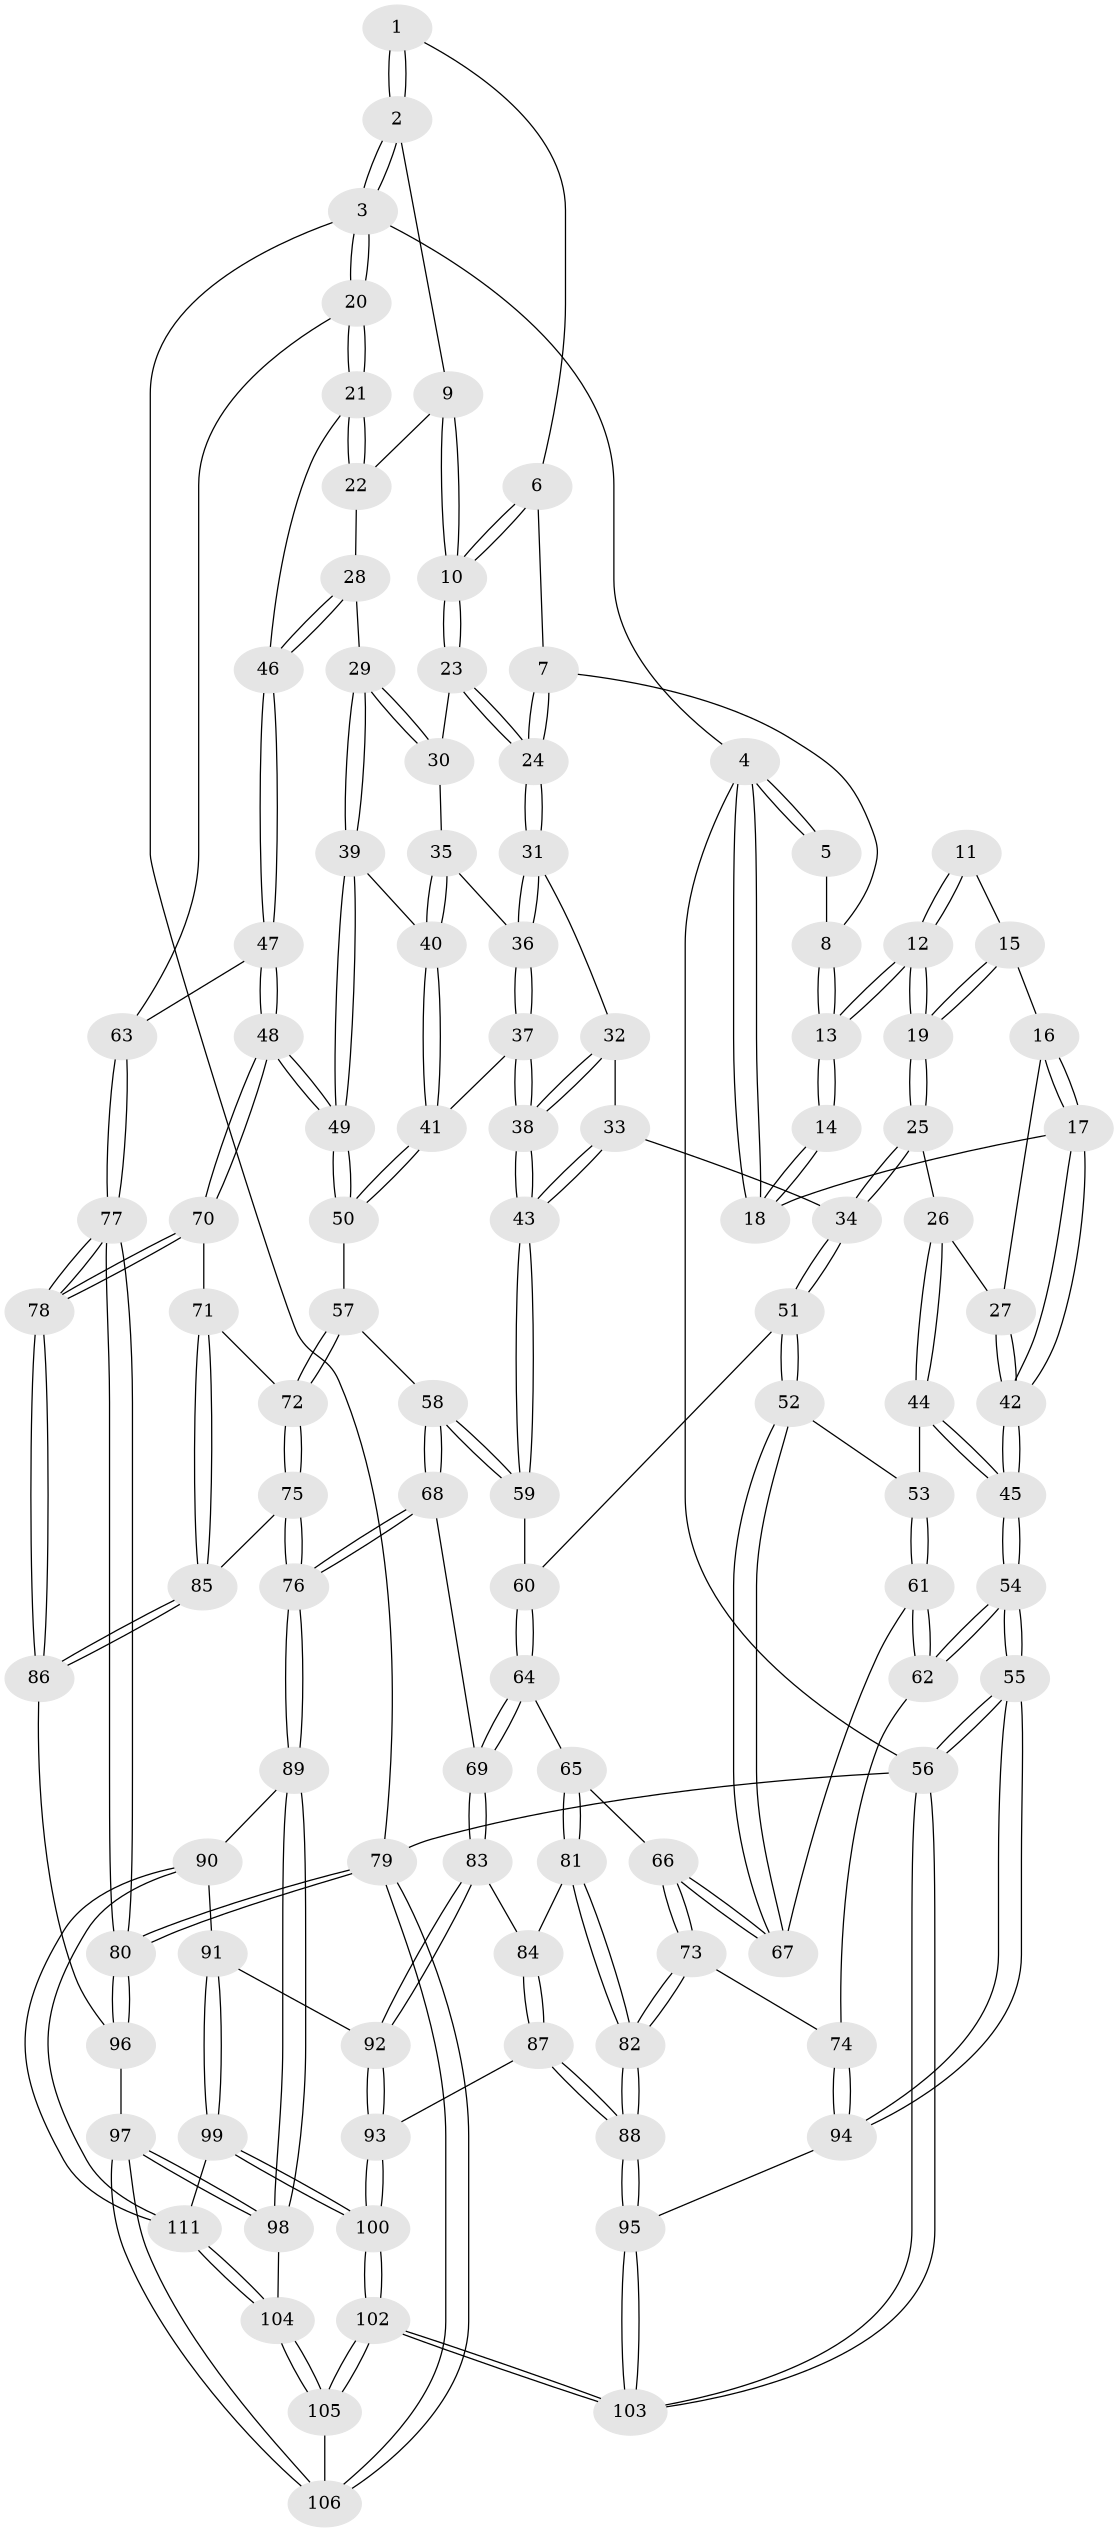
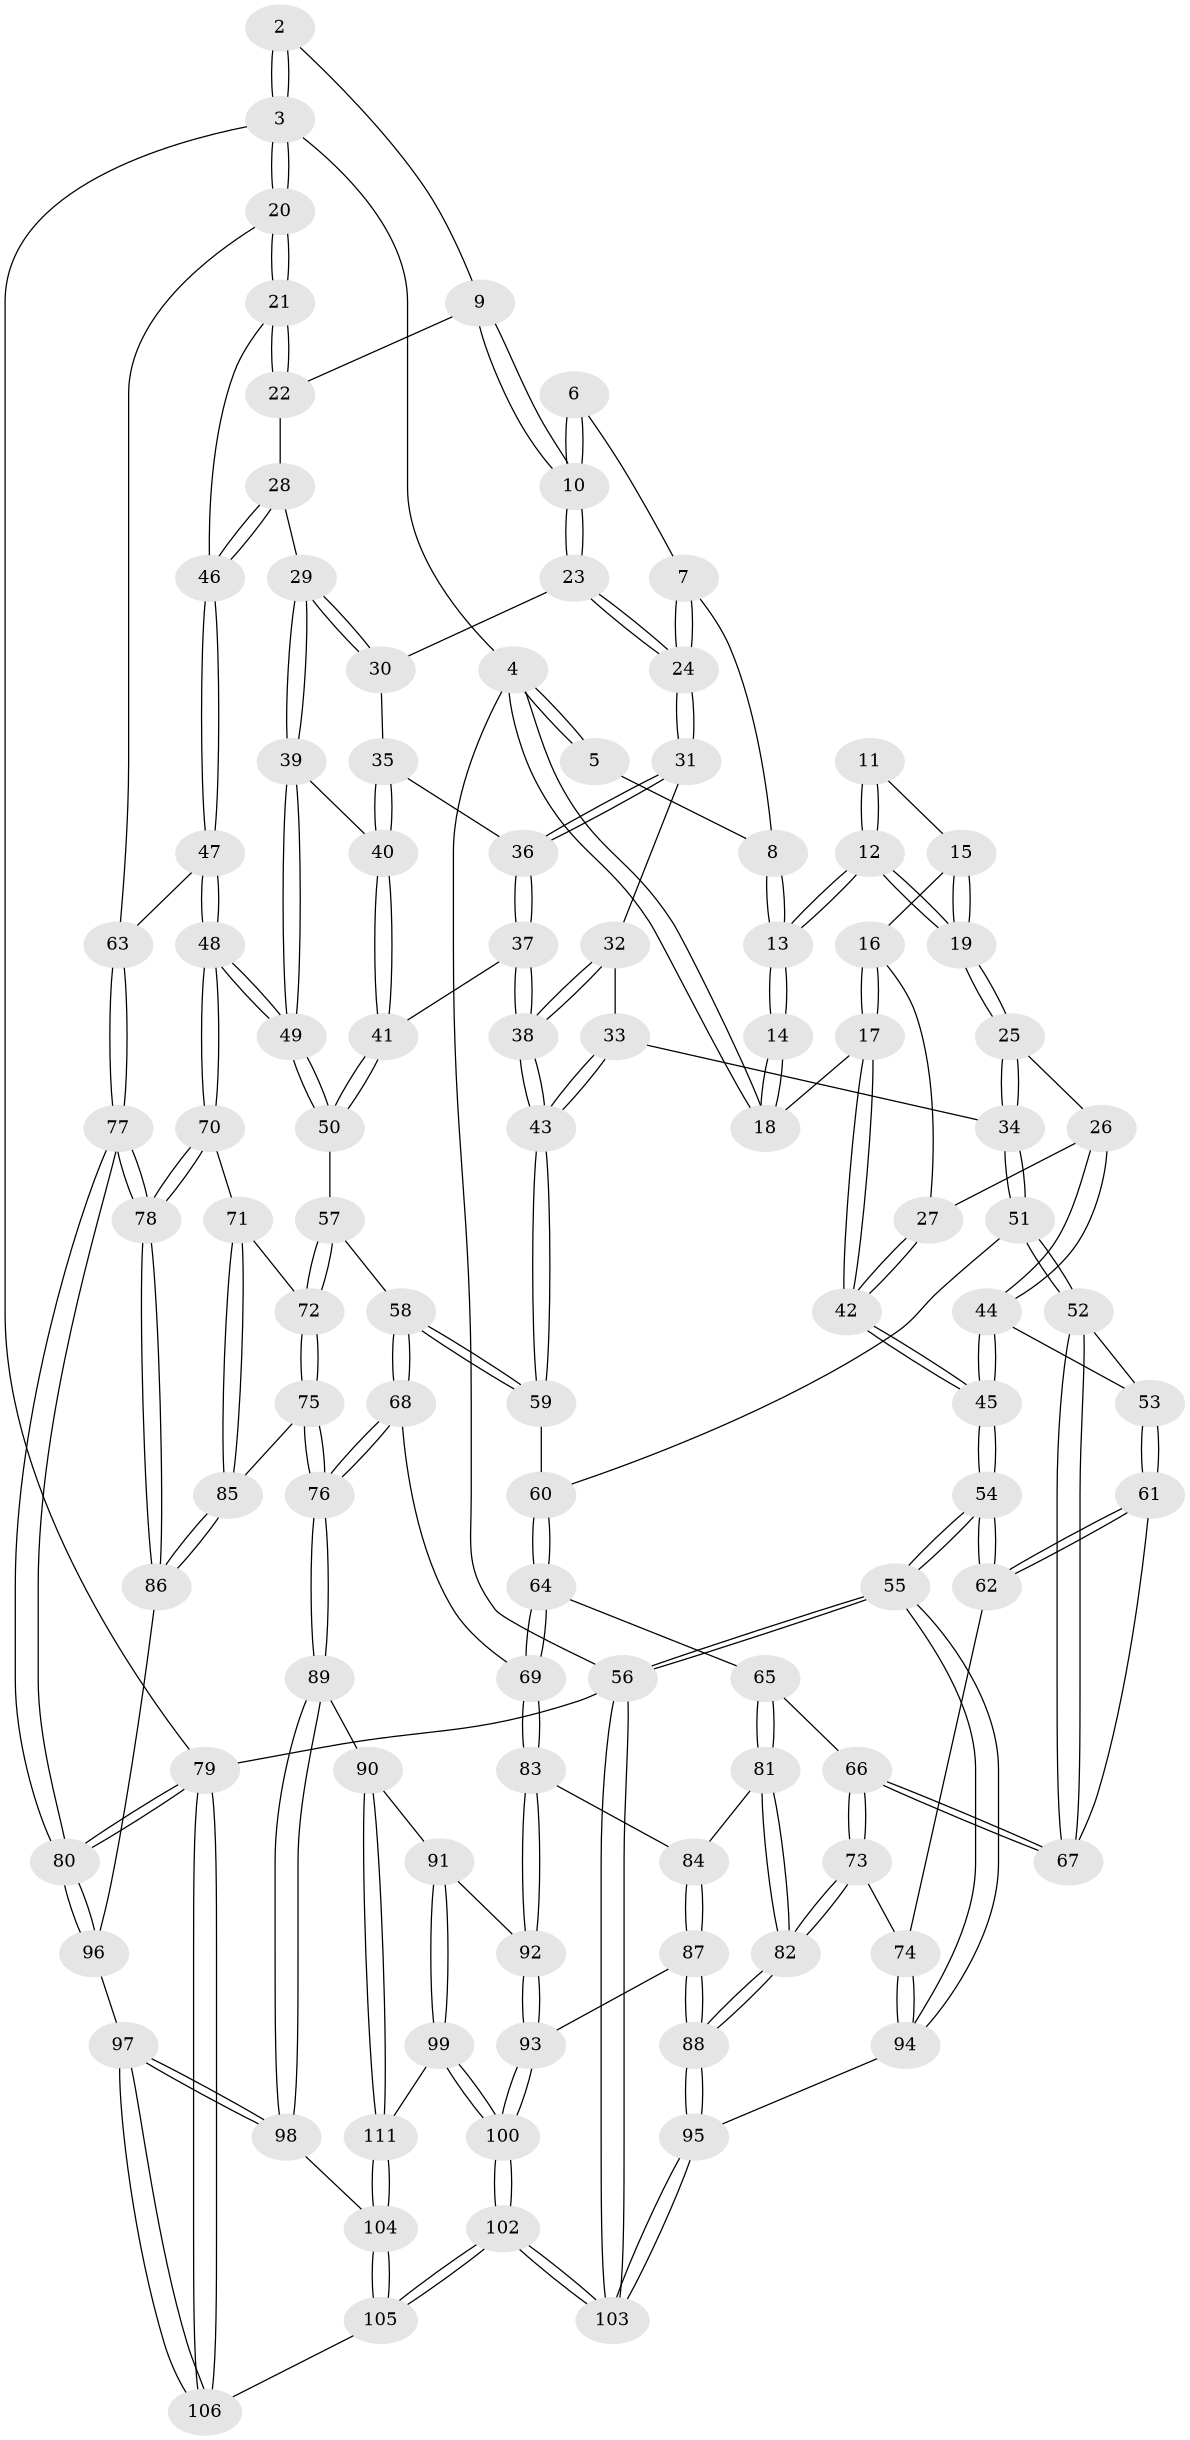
(397, 28) -> none
